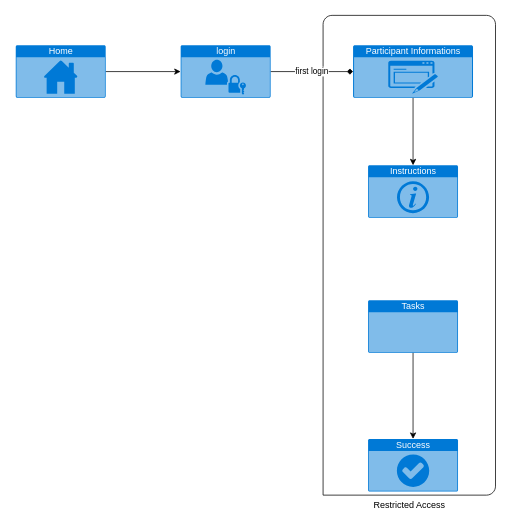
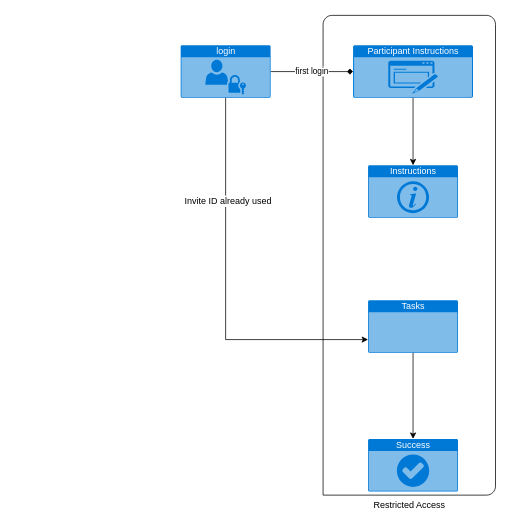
(413, 52) -> (413, 52)
(60, 72) -> none
(140, 72) -> none
none -> (225, 288)
